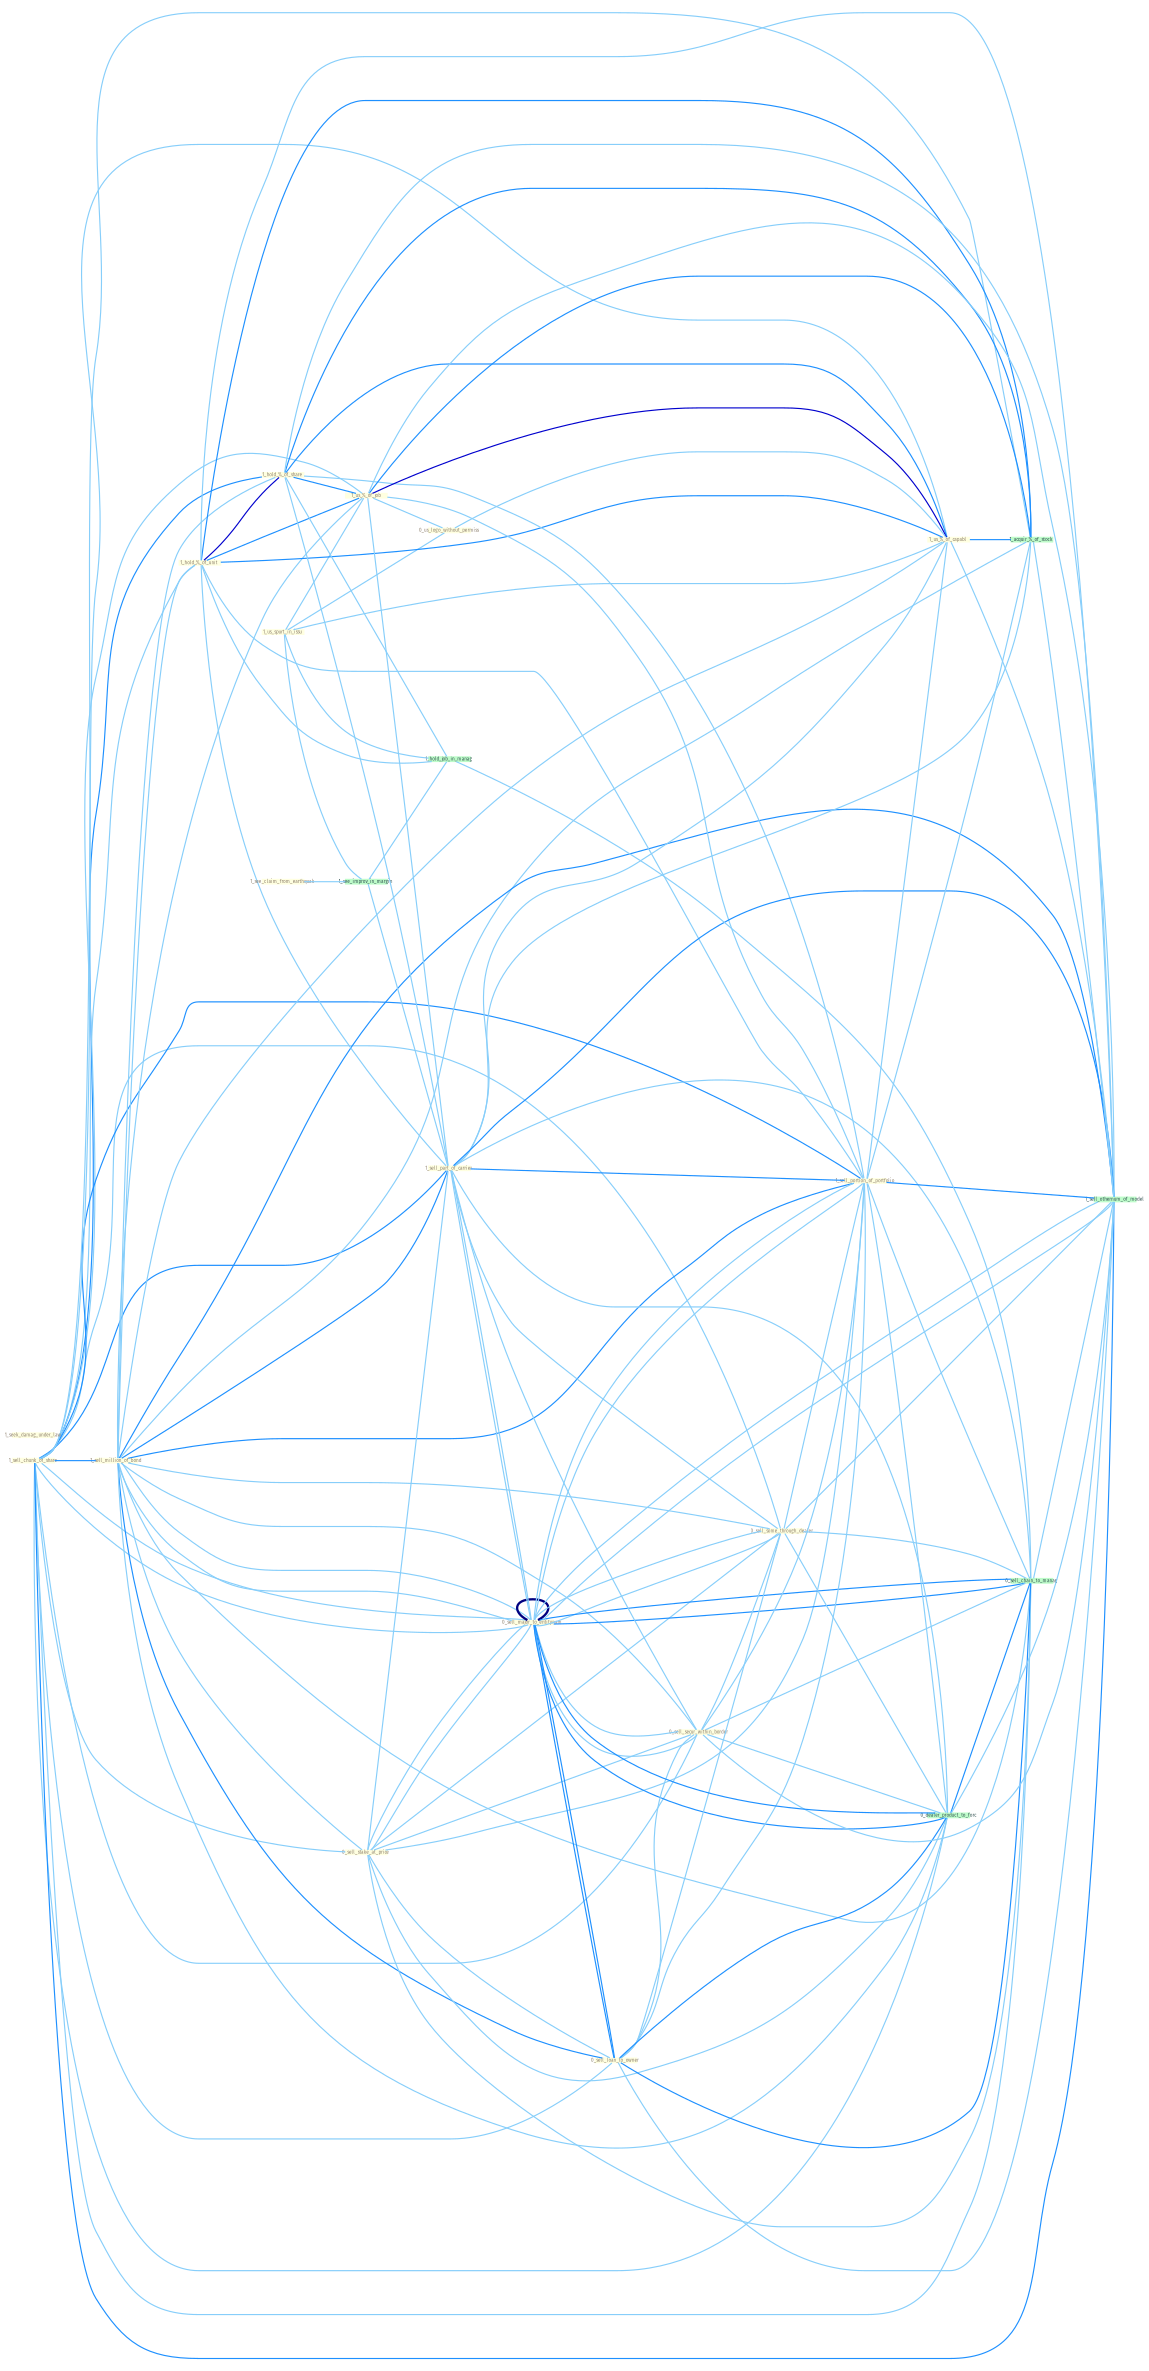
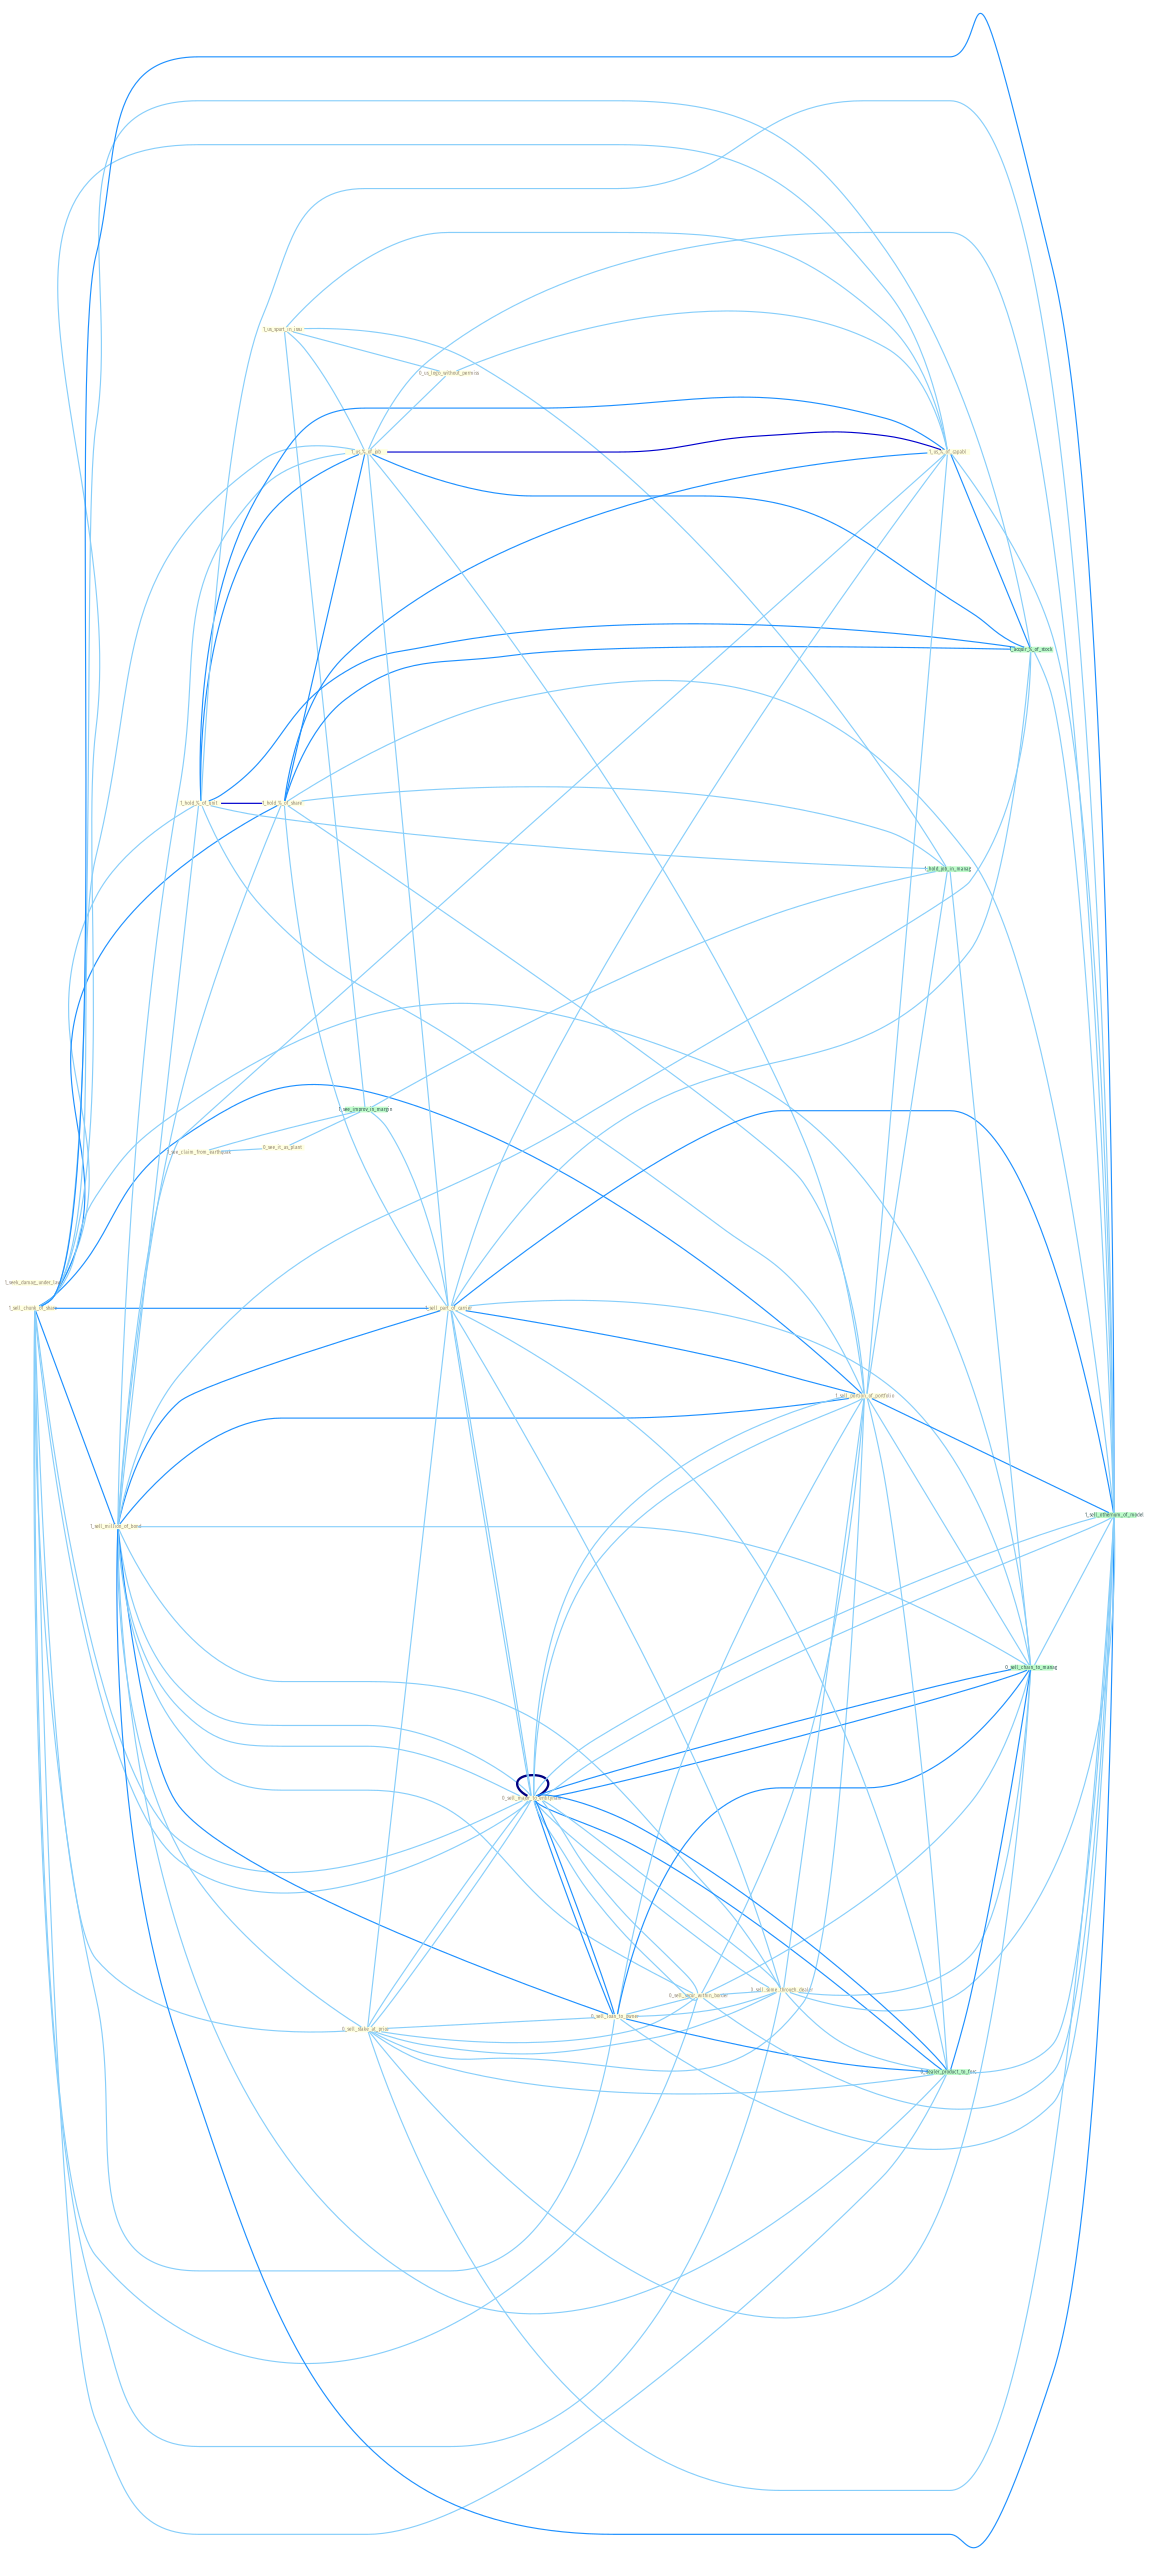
(953, 861) -> (907, 1133)
(261, 891) -> none
none -> (283, 1148)
(553, 1459) -> none
(824, 1774) -> none
none -> (997, 2419)
